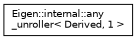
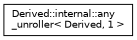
(68, 20) -> (68, 20)
